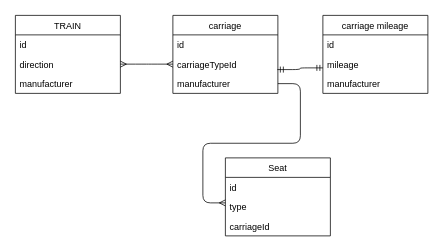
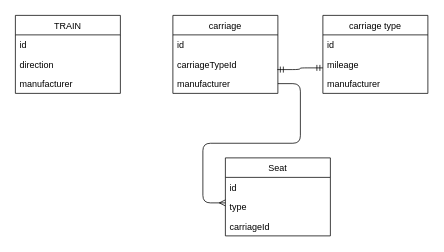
(375, 26) -> (375, 26)
(147, 64) -> none
